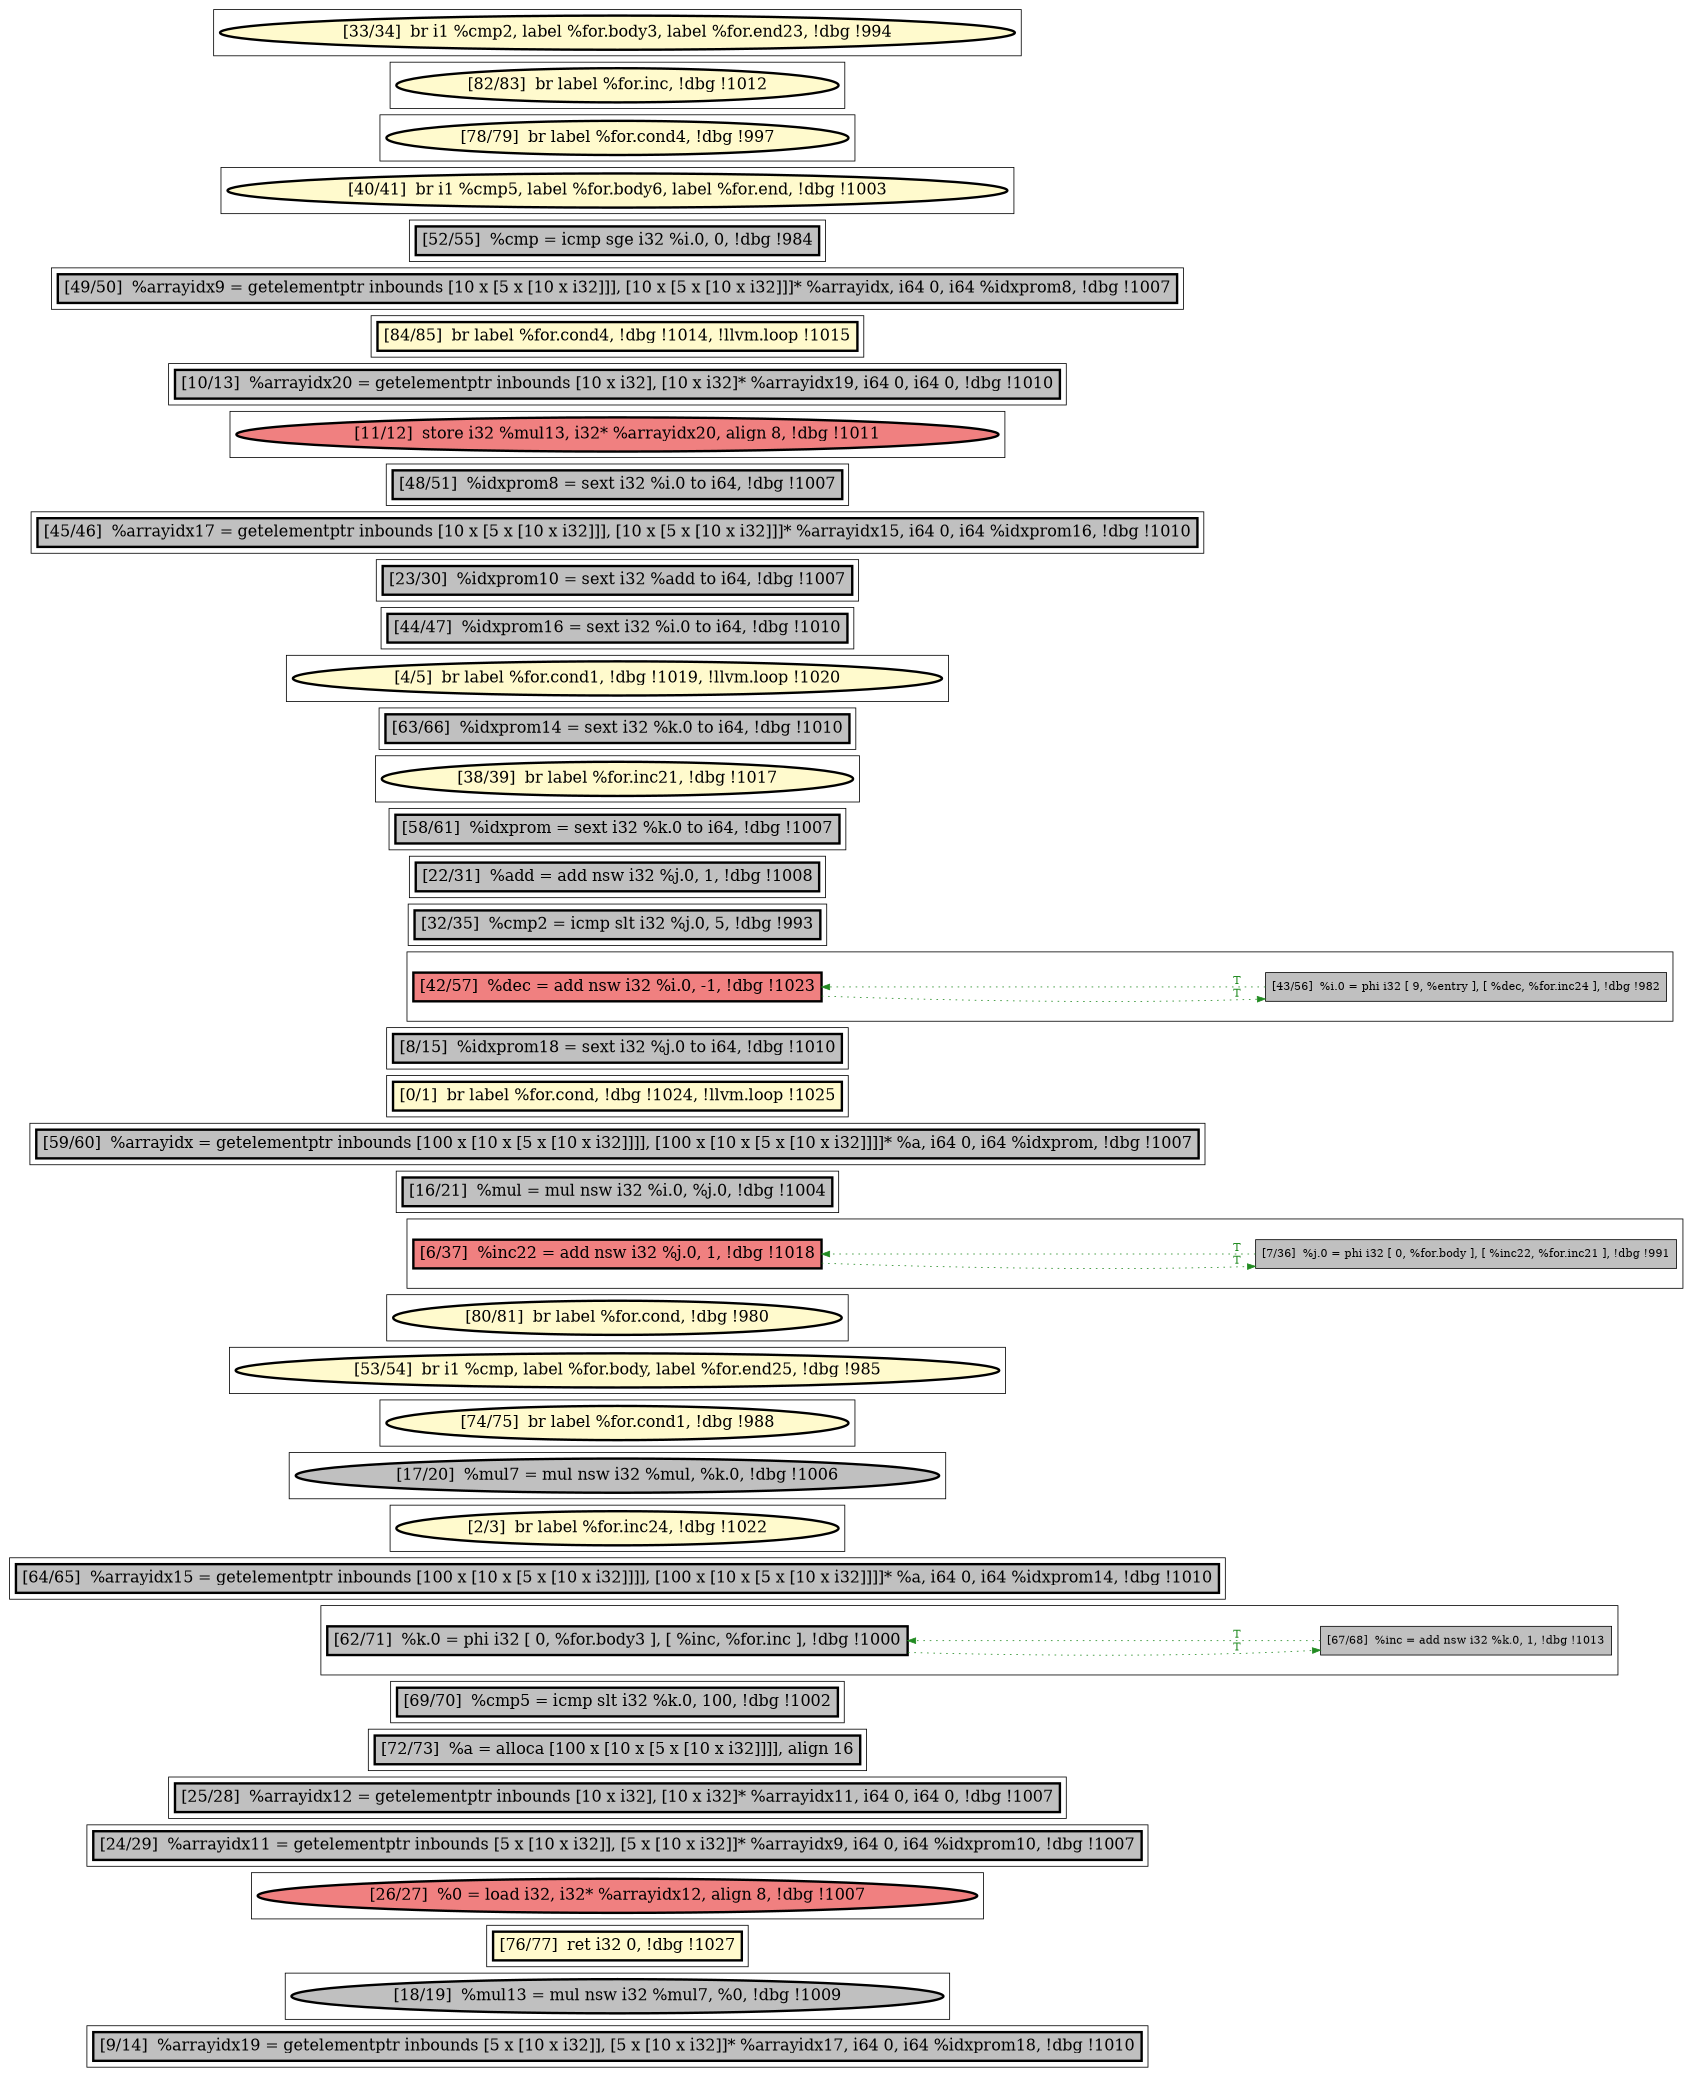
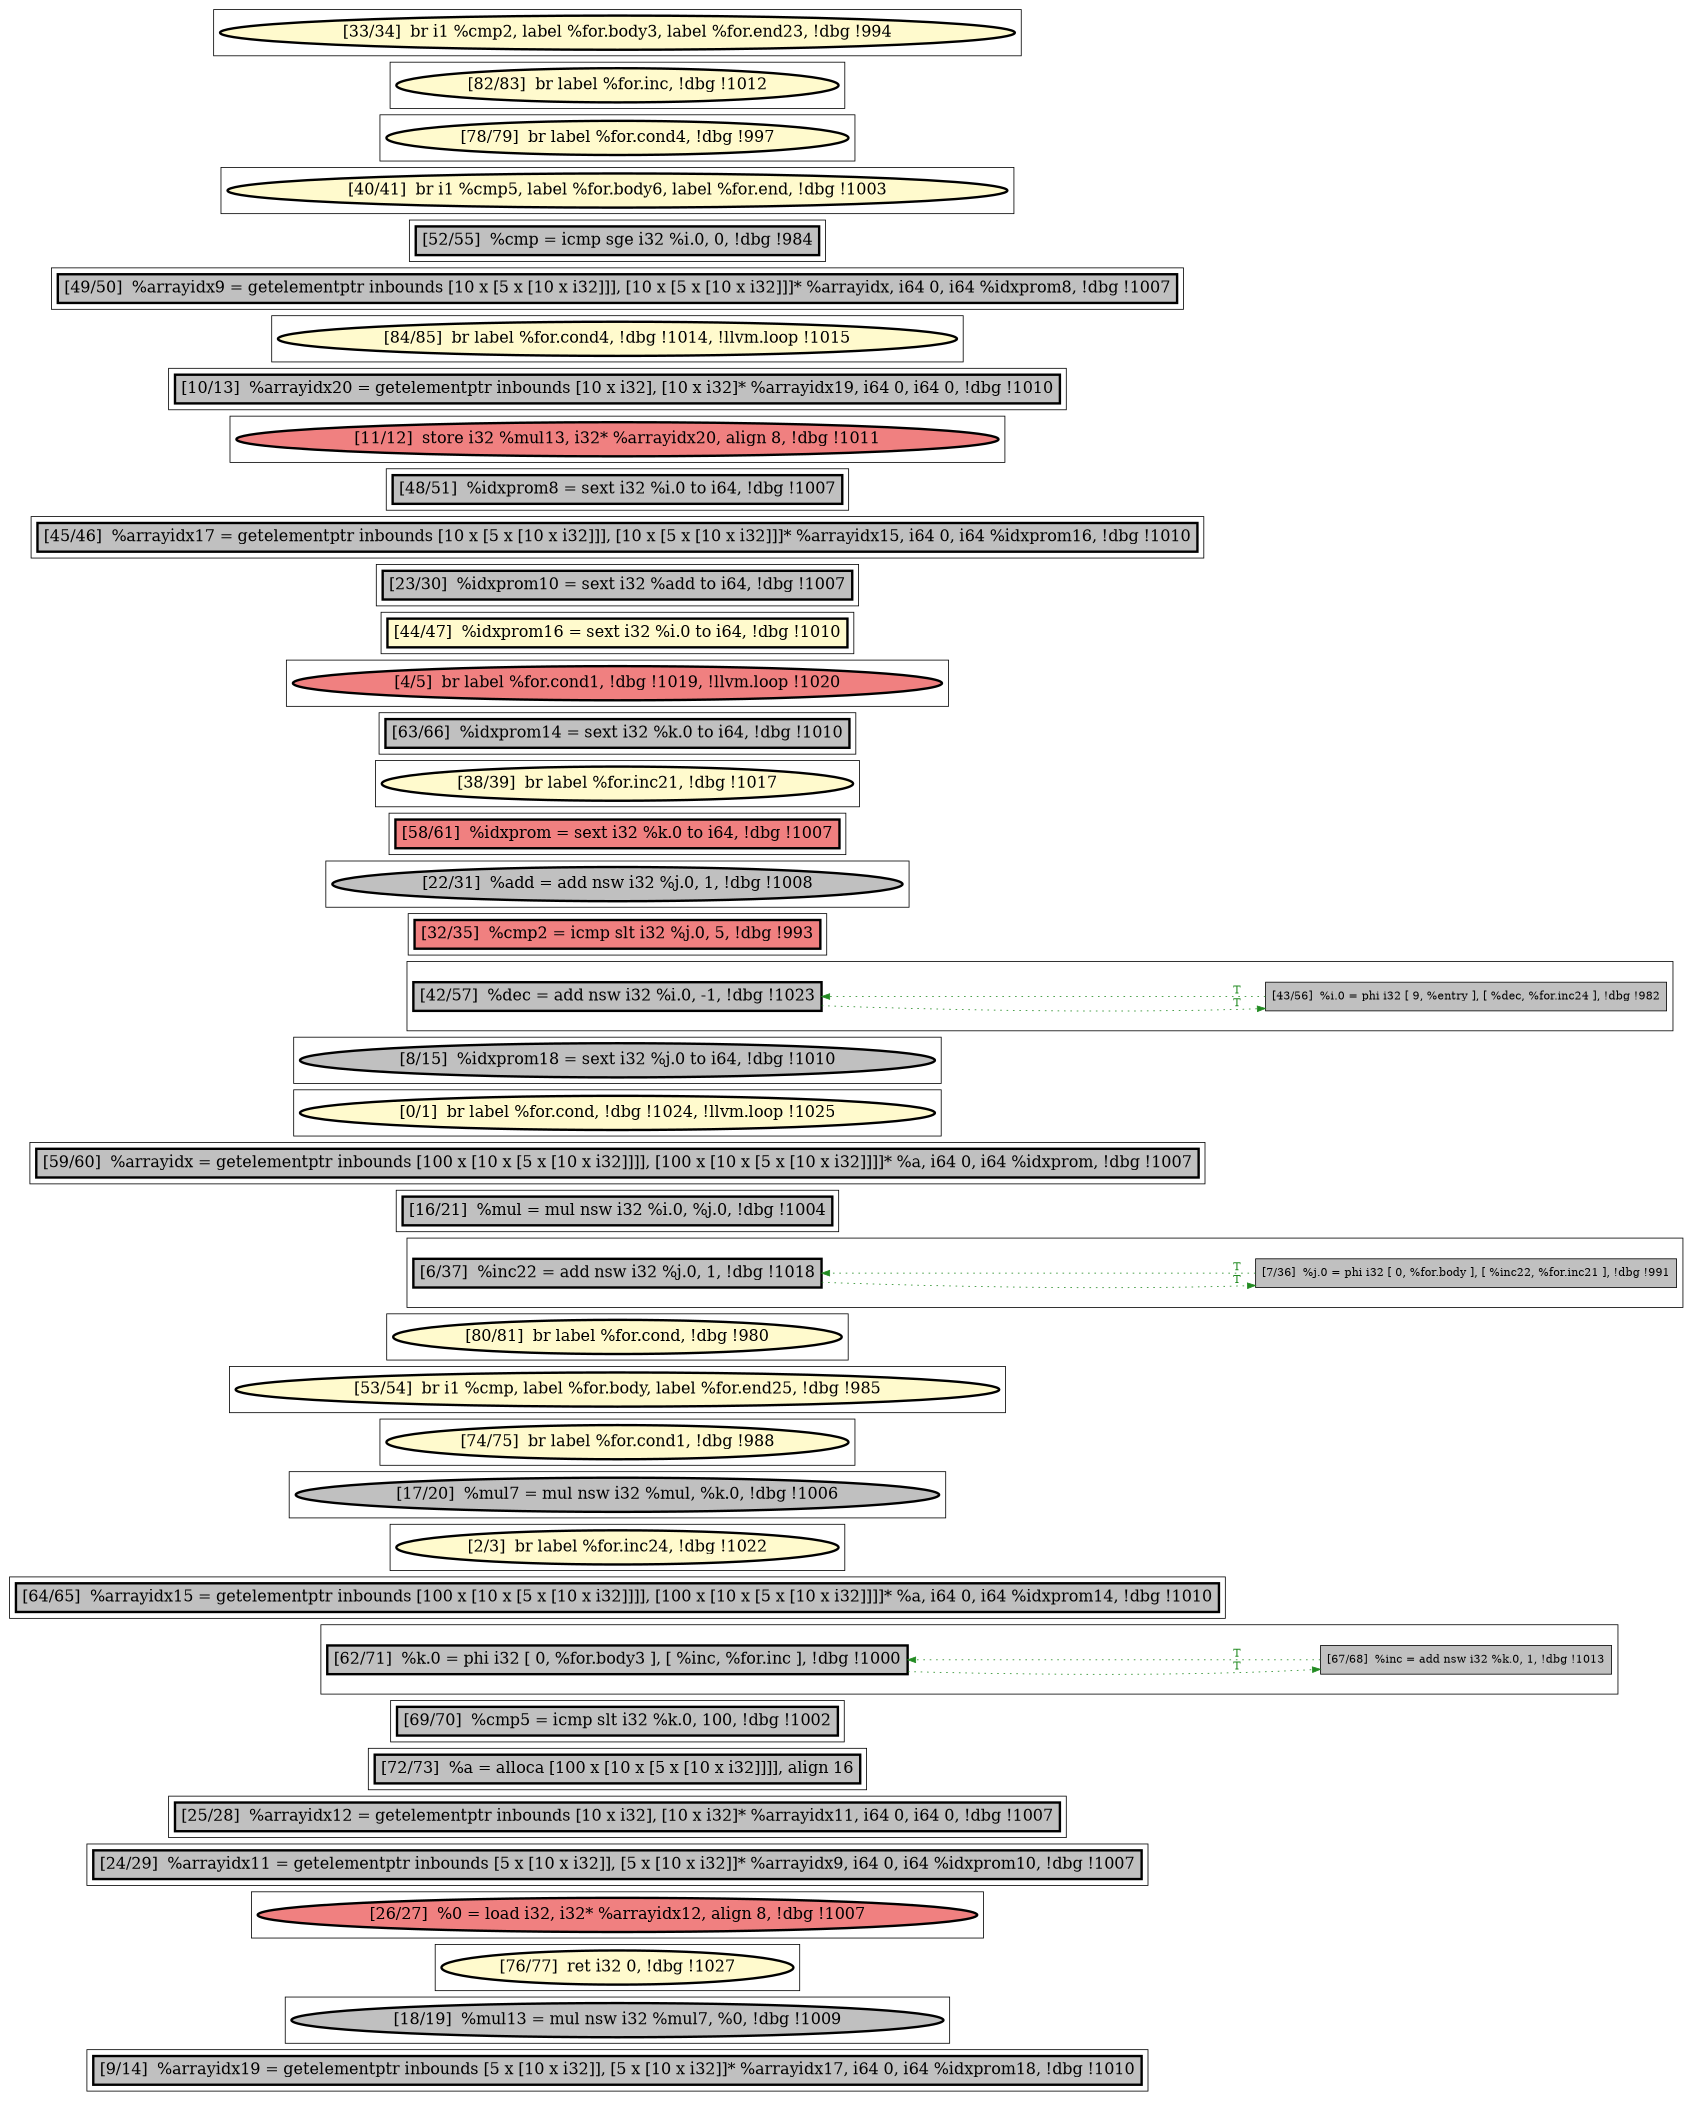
(617, 336) -> (617, 339)
(617, 628) -> (617, 633)
(617, 678) -> (617, 683)
(617, 829) -> (617, 834)
(617, 877) -> (617, 884)
(617, 925) -> (617, 934)
(617, 987) -> (617, 997)
(617, 1048) -> (617, 1060)
(617, 1096) -> (617, 1113)
(617, 1254) -> (617, 1273)
(617, 1946) -> (617, 1968)
